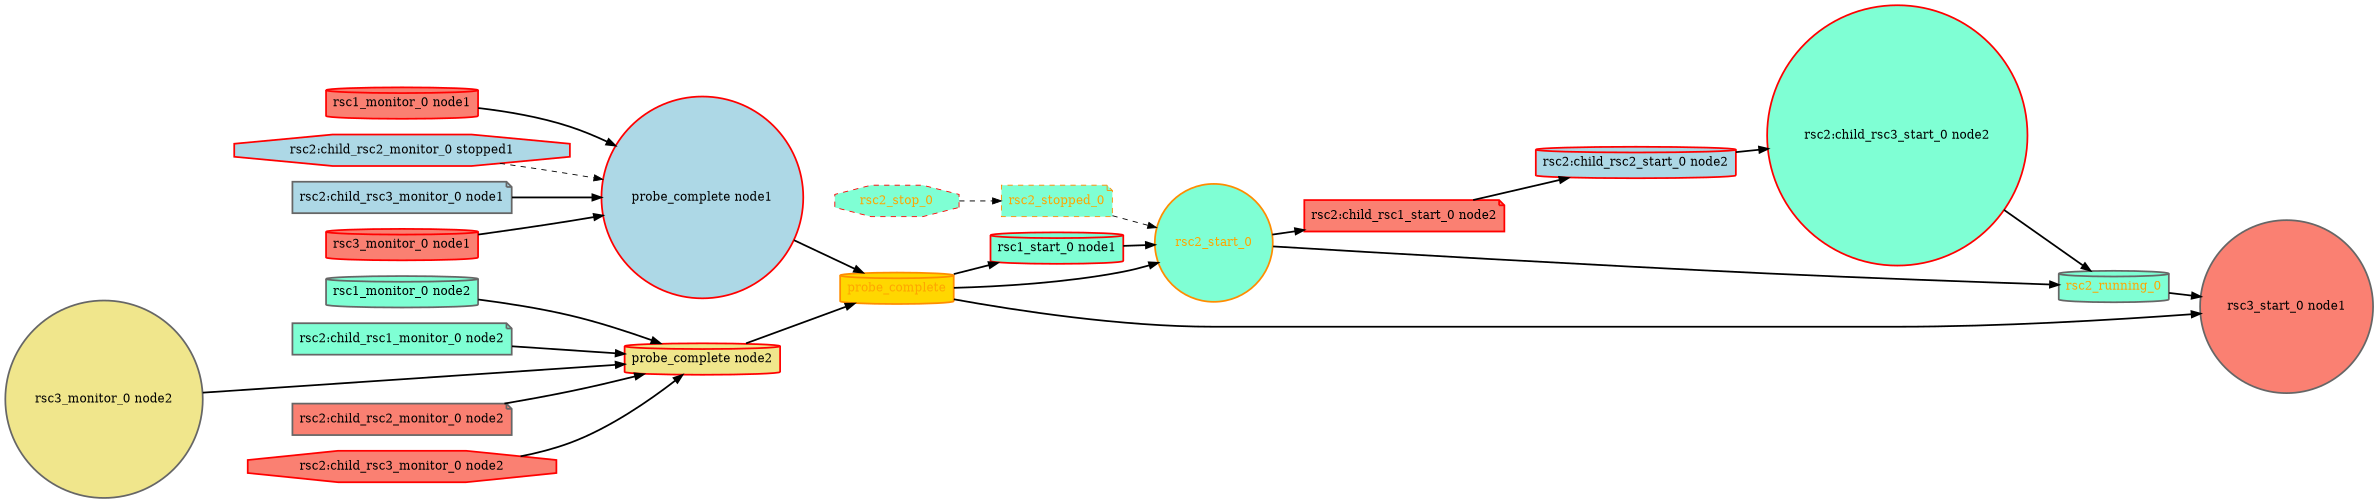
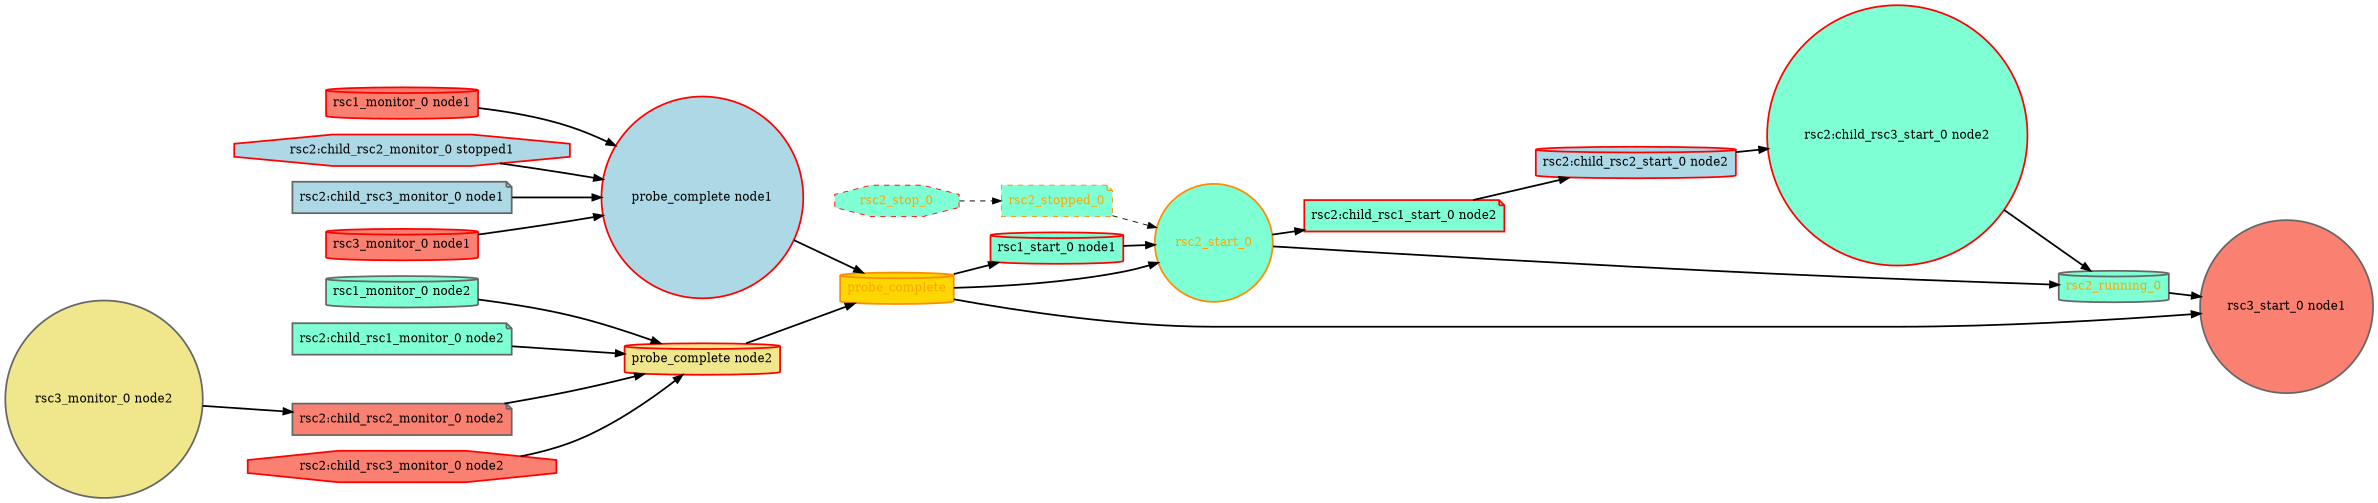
(547, 170) -> (547, 170)
(1404, 216) -> (1404, 216)
(409, 379) -> (243, 409)
